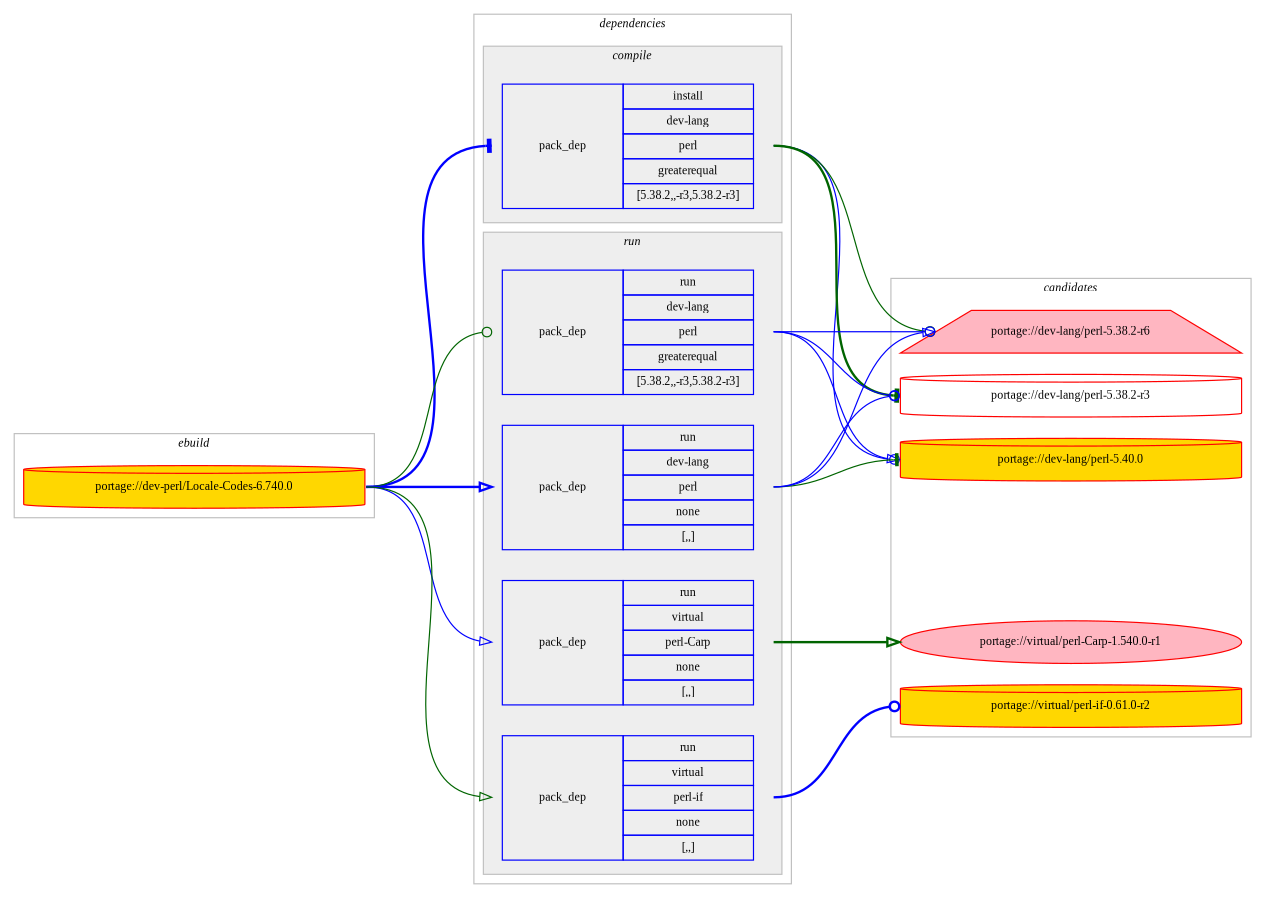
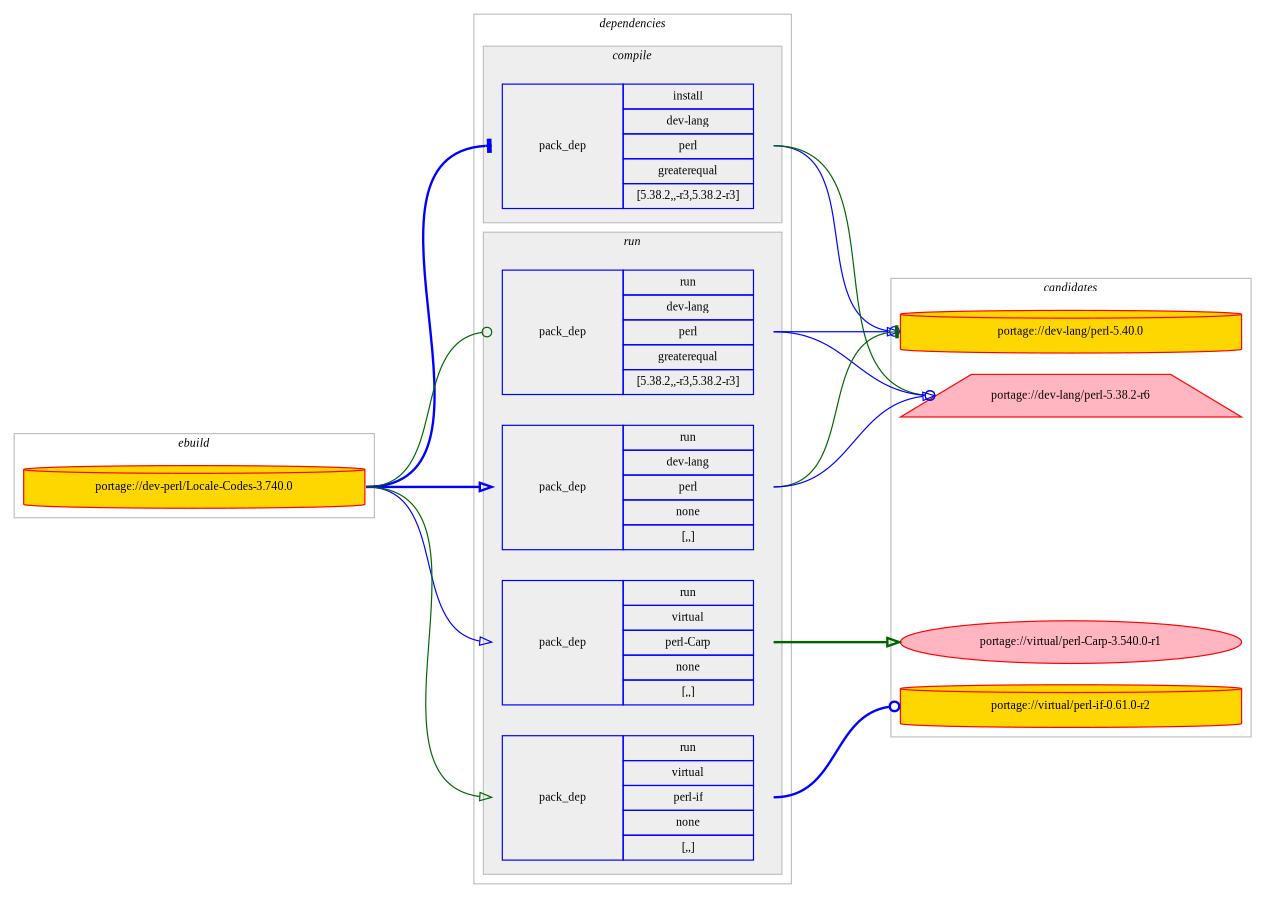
(1071, 396) -> none
(194, 487) -> (194, 487)
(1071, 642) -> (1071, 642)
